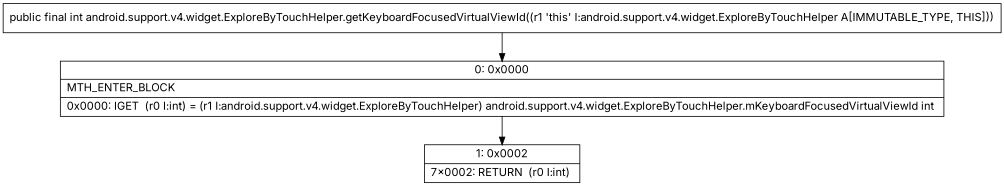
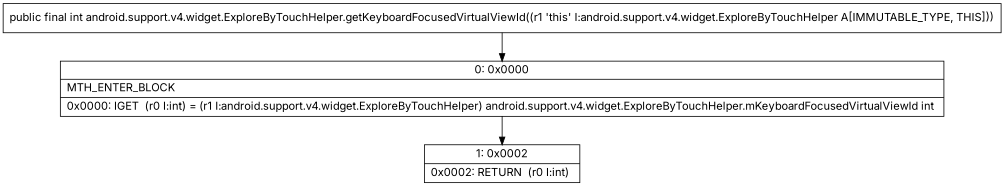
(502, 173) -> (502, 173)
